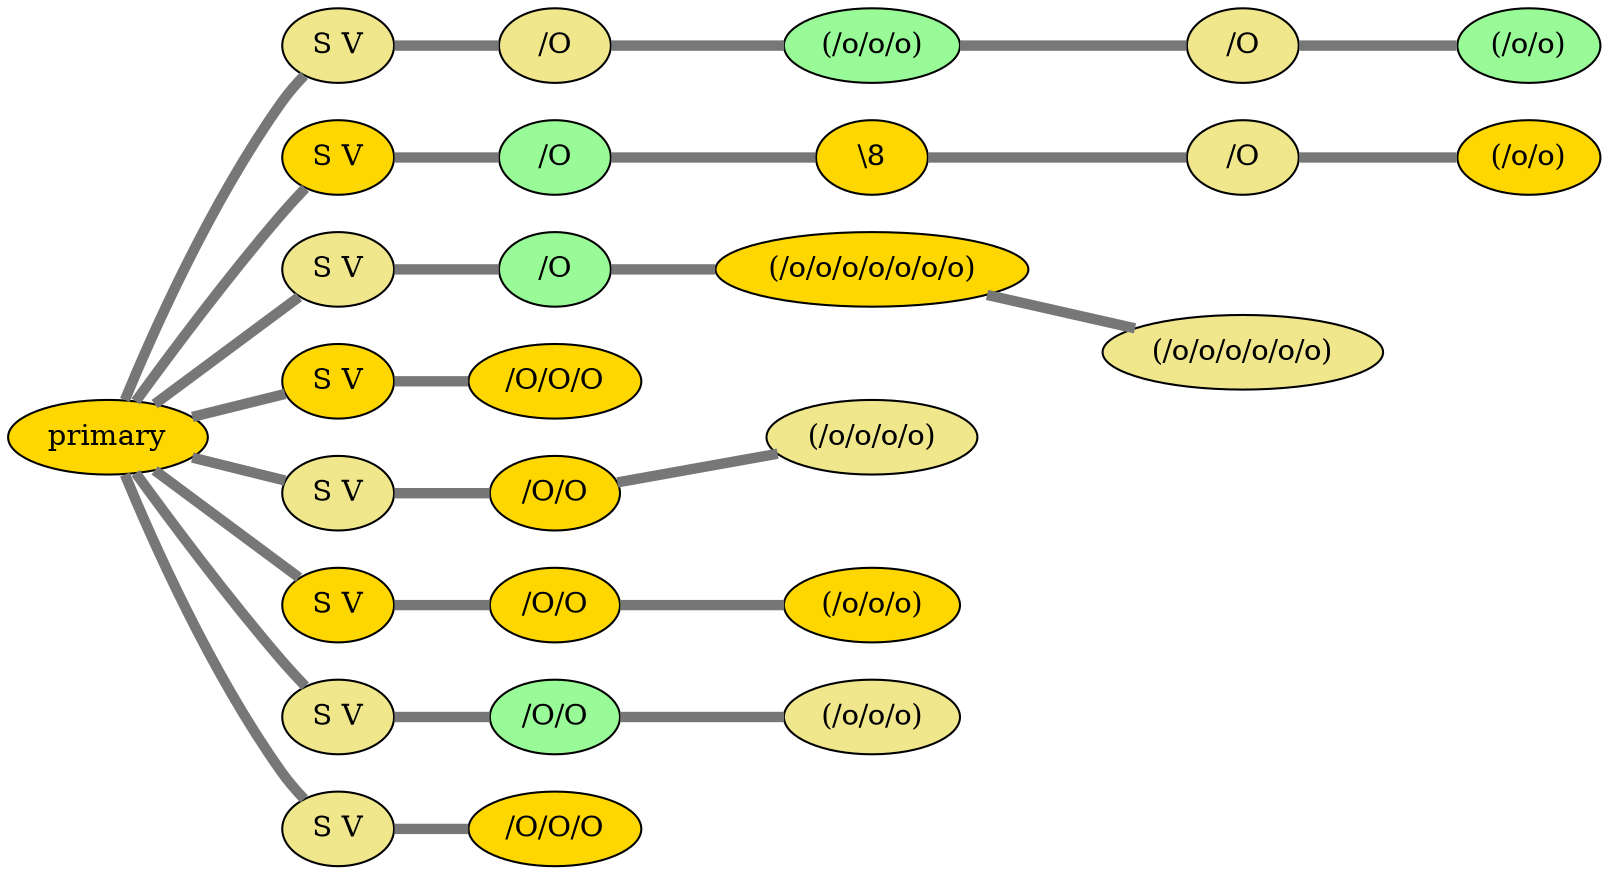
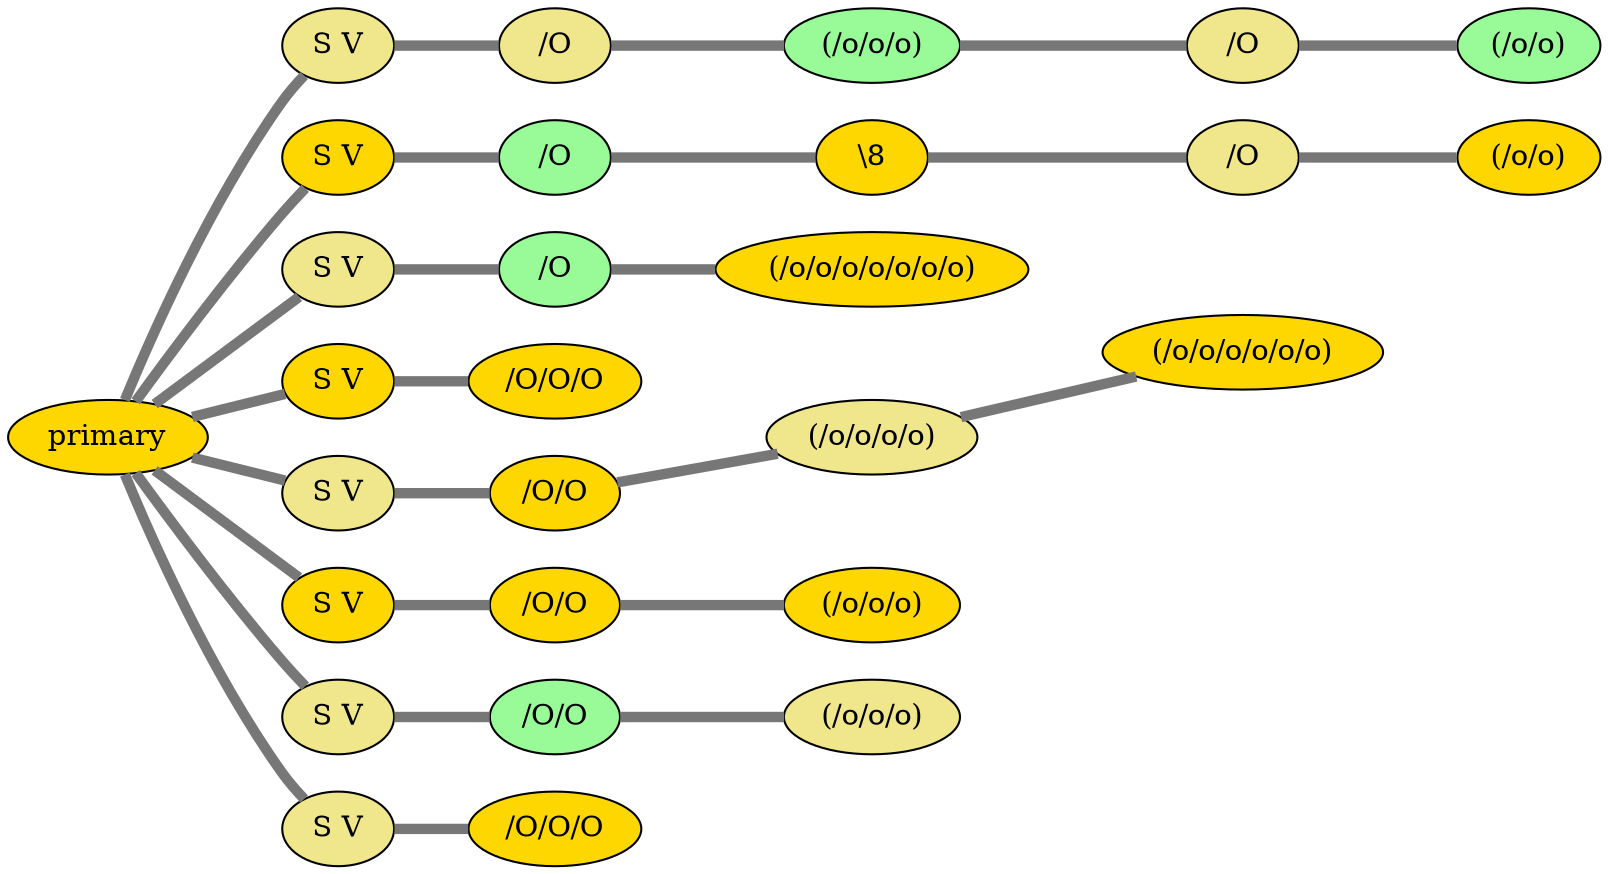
(1061, 312) -> (1049, 397)
(1243, 352) -> (1243, 352)
